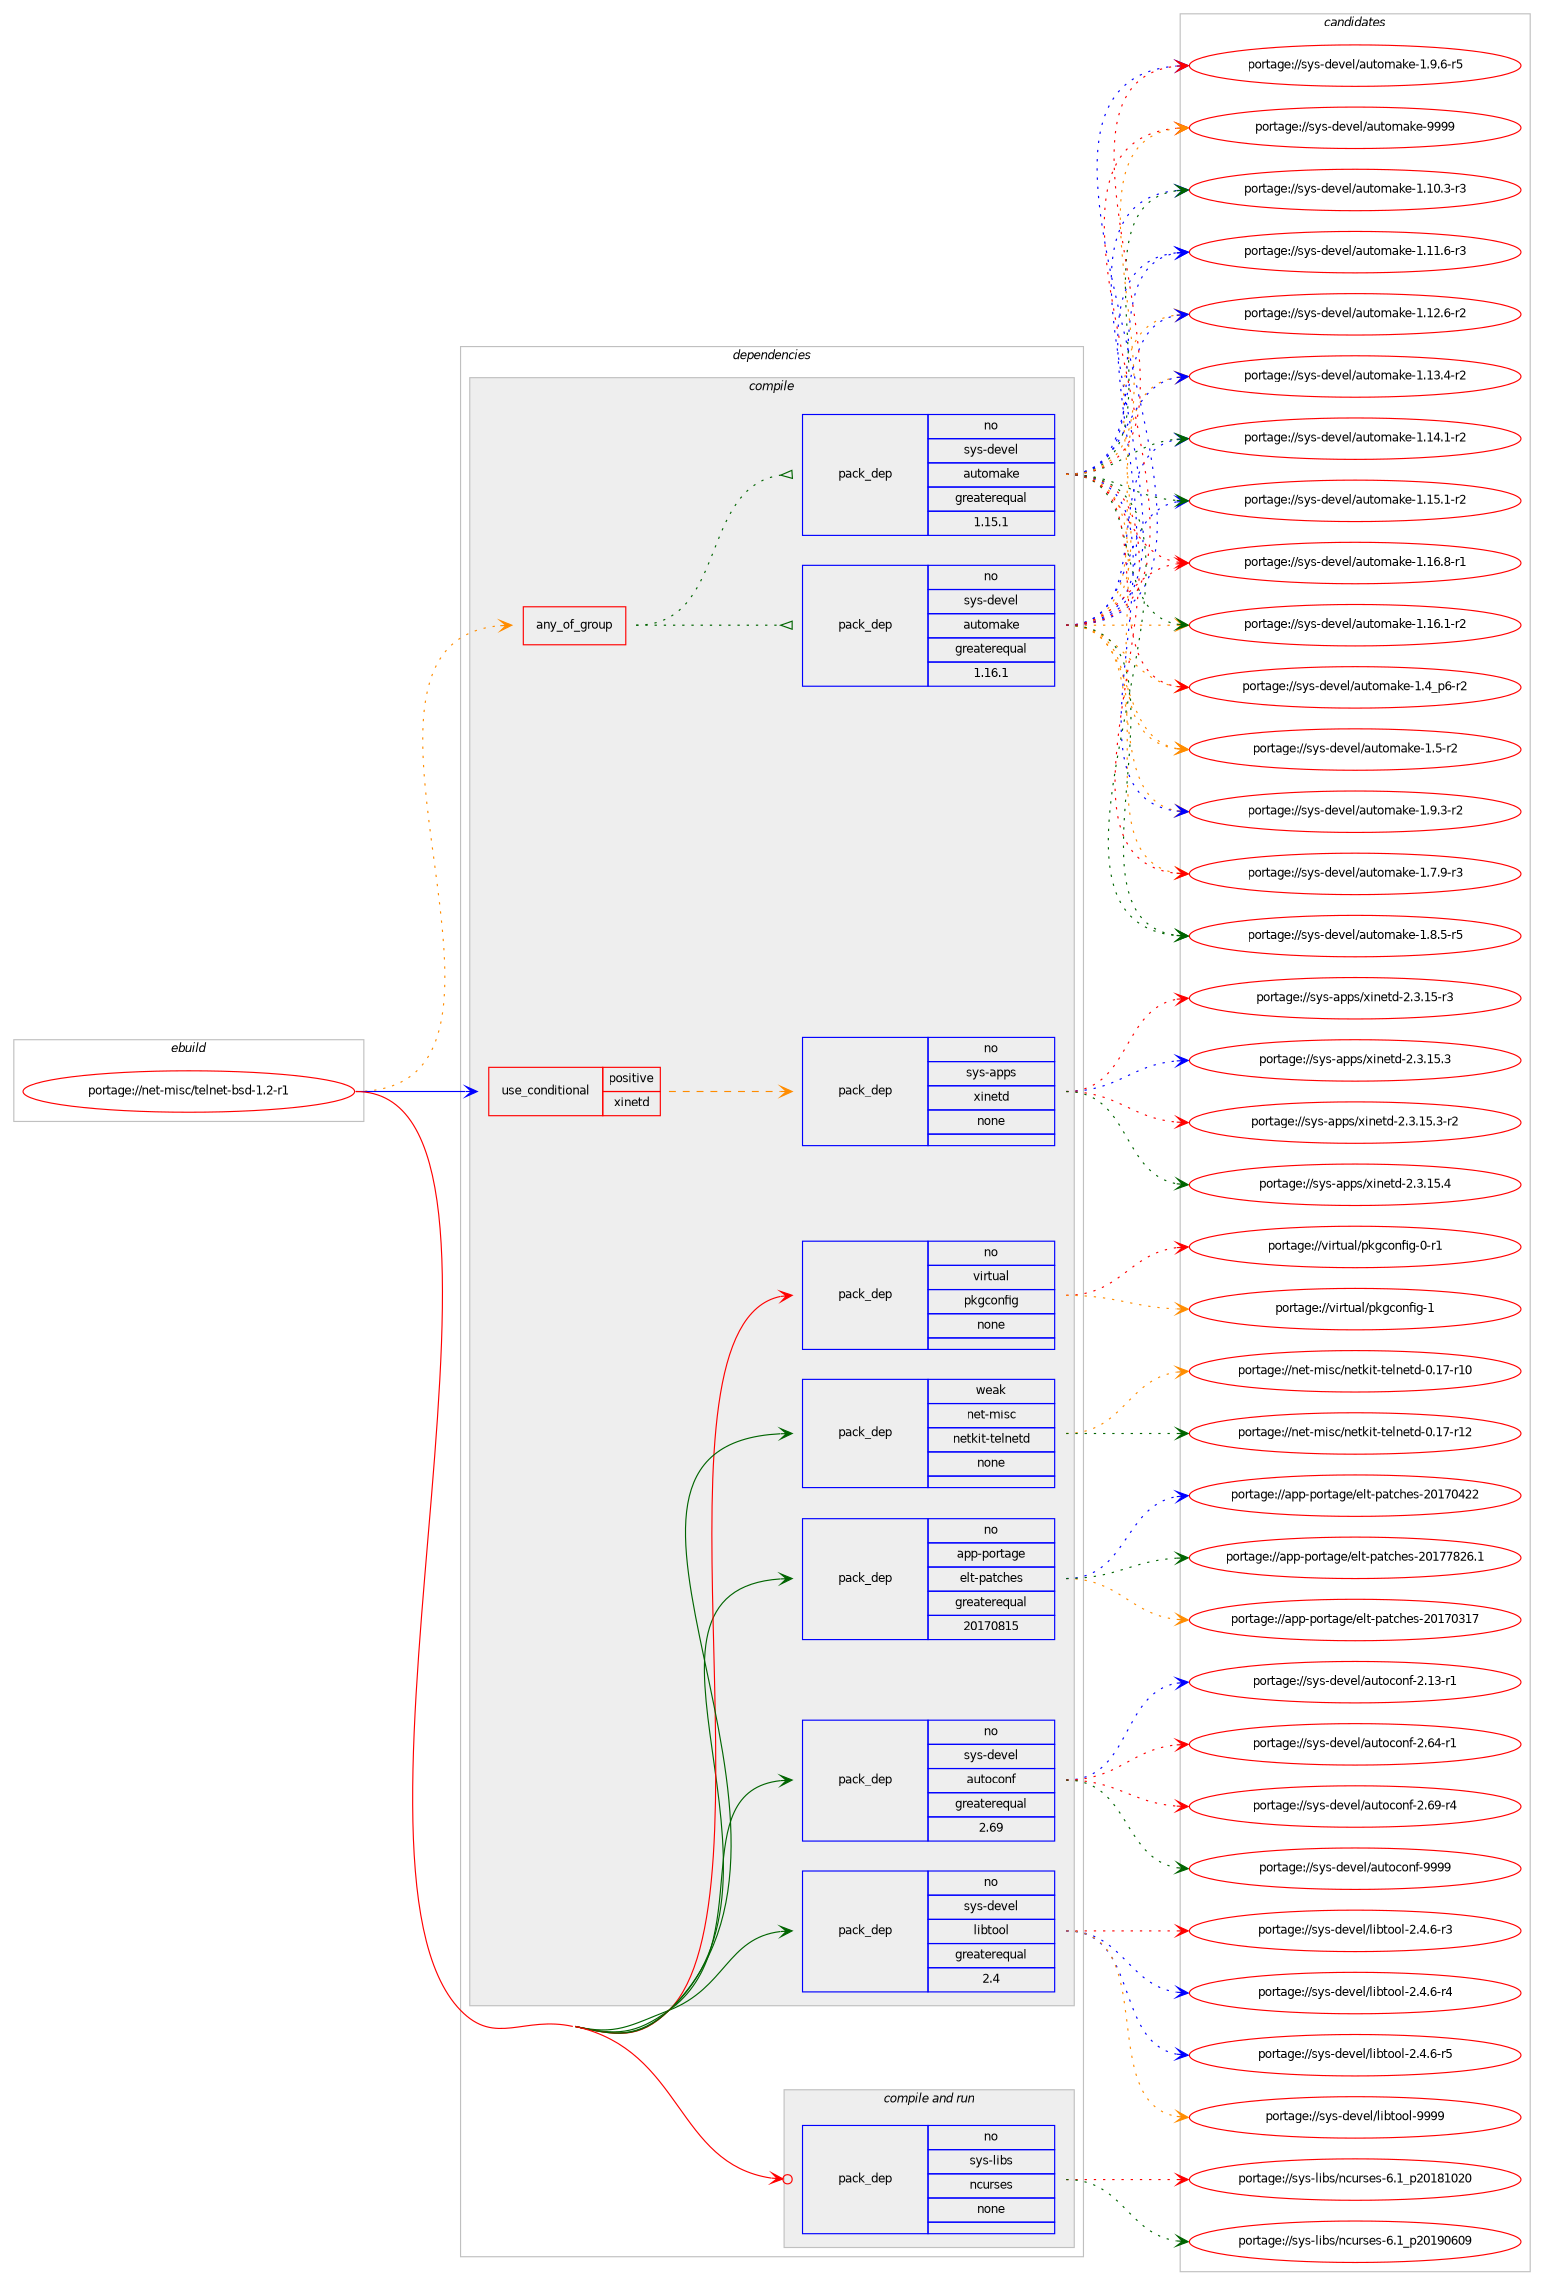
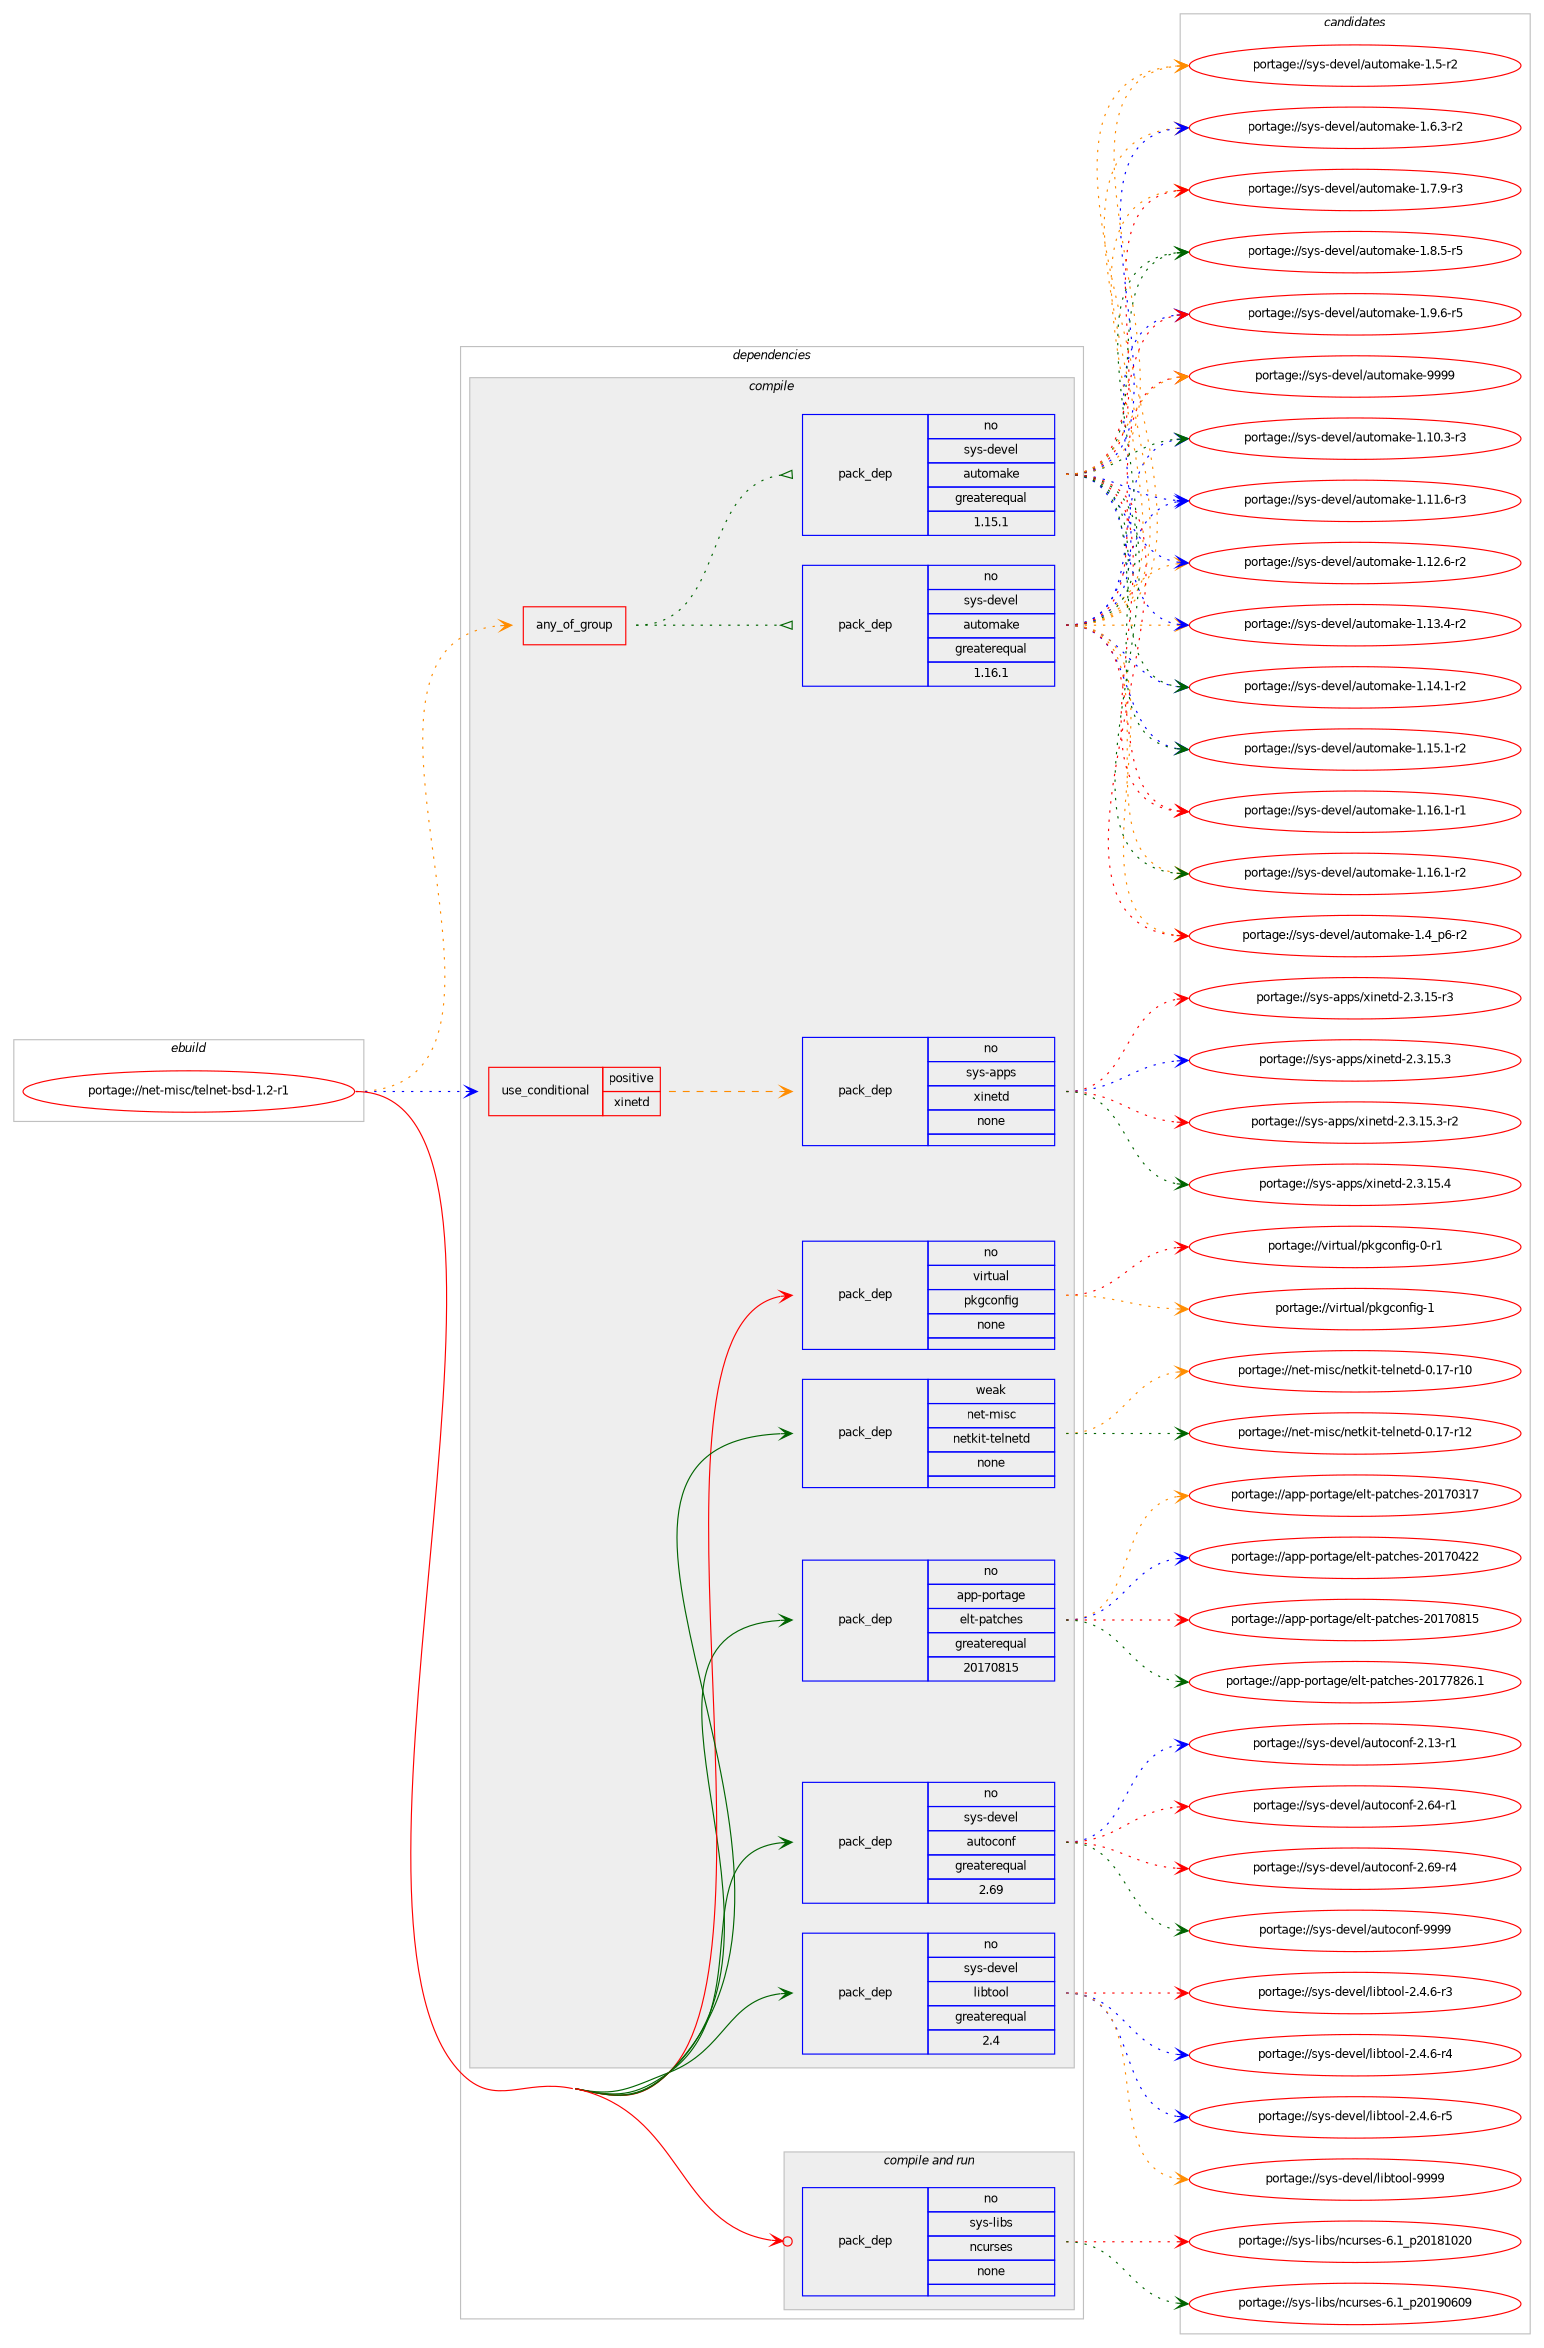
(1355, 563) -> (1355, 812)
(1355, 812) -> (1355, 128)
(411, 1092) -> (411, 1092)
none -> (1355, 1620)
